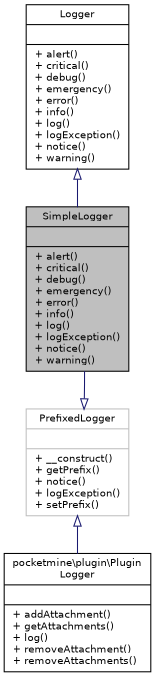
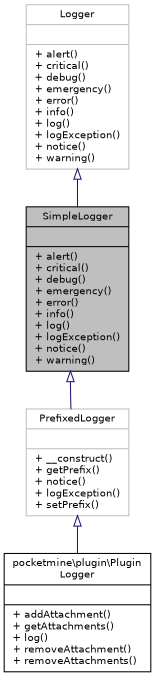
(77, 87) -> (77, 87)
(85, 385) -> (71, 396)
